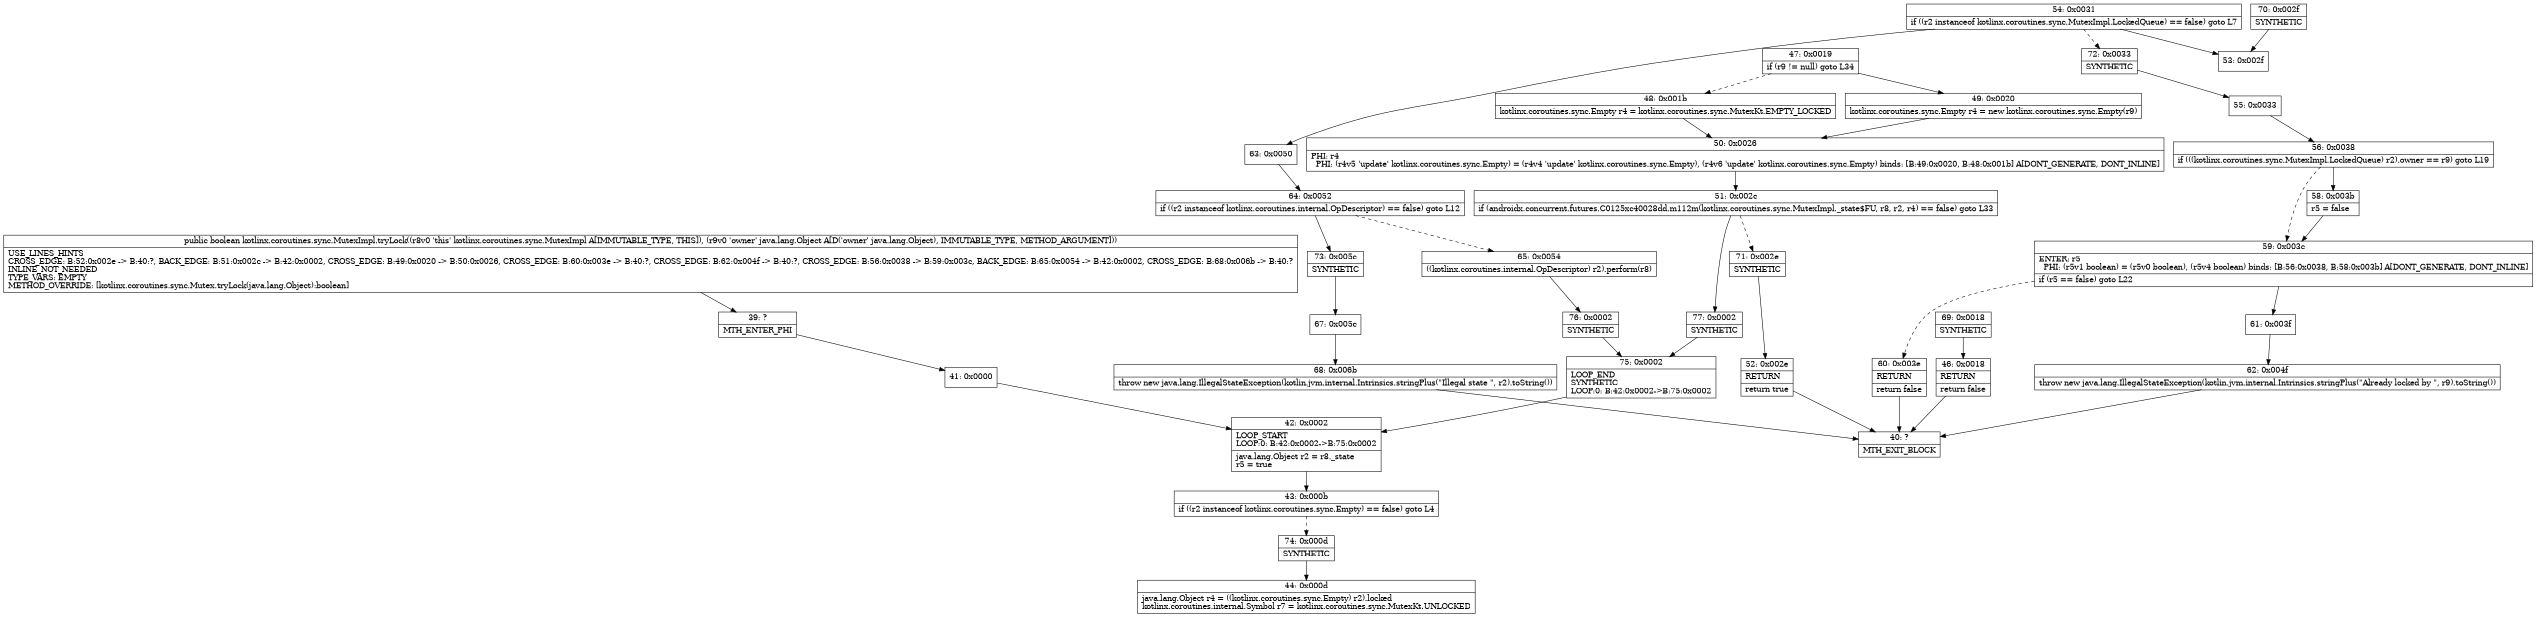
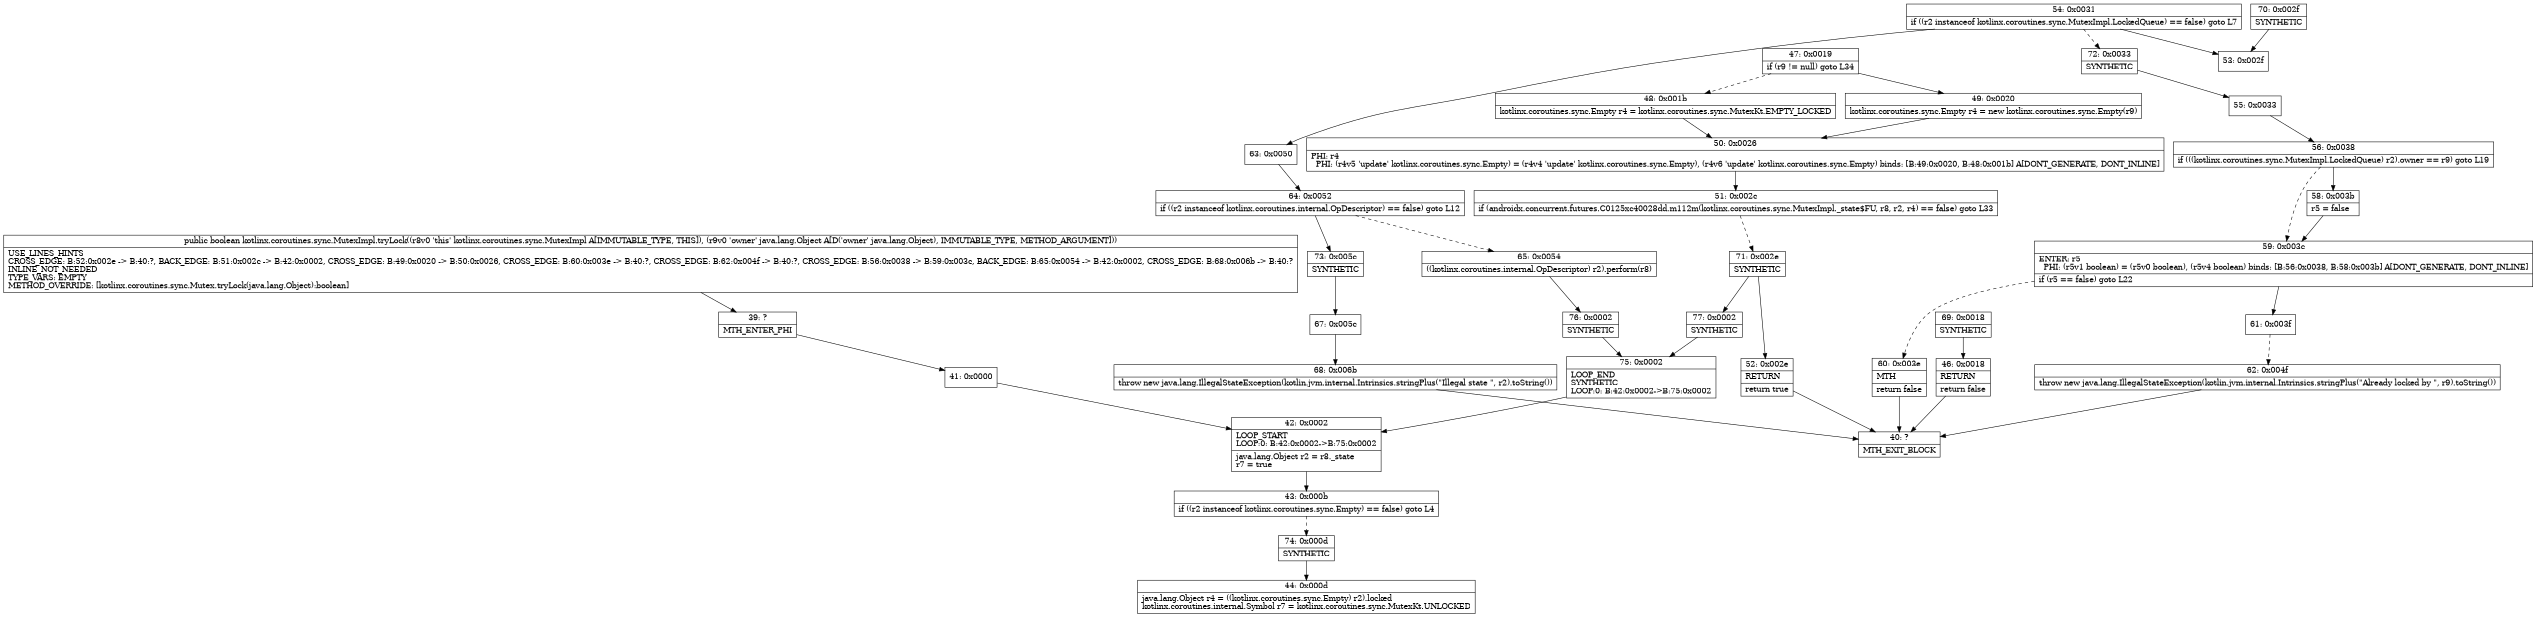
(1720, 261) -> (1737, 292)
(2269, 347) -> (2269, 347)
(1894, 377) -> (1886, 377)
(1254, 465) -> (1254, 465)
